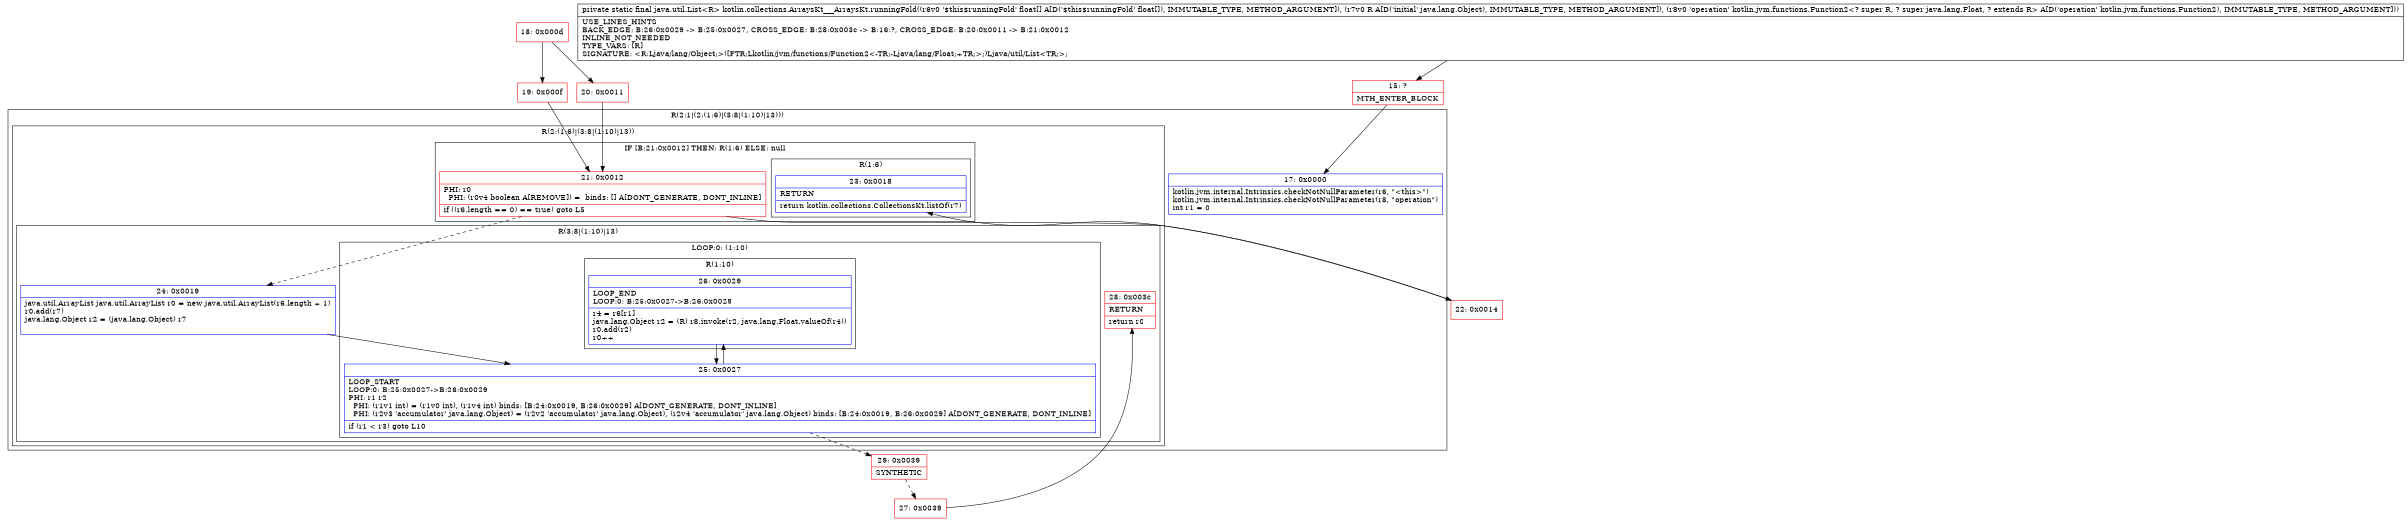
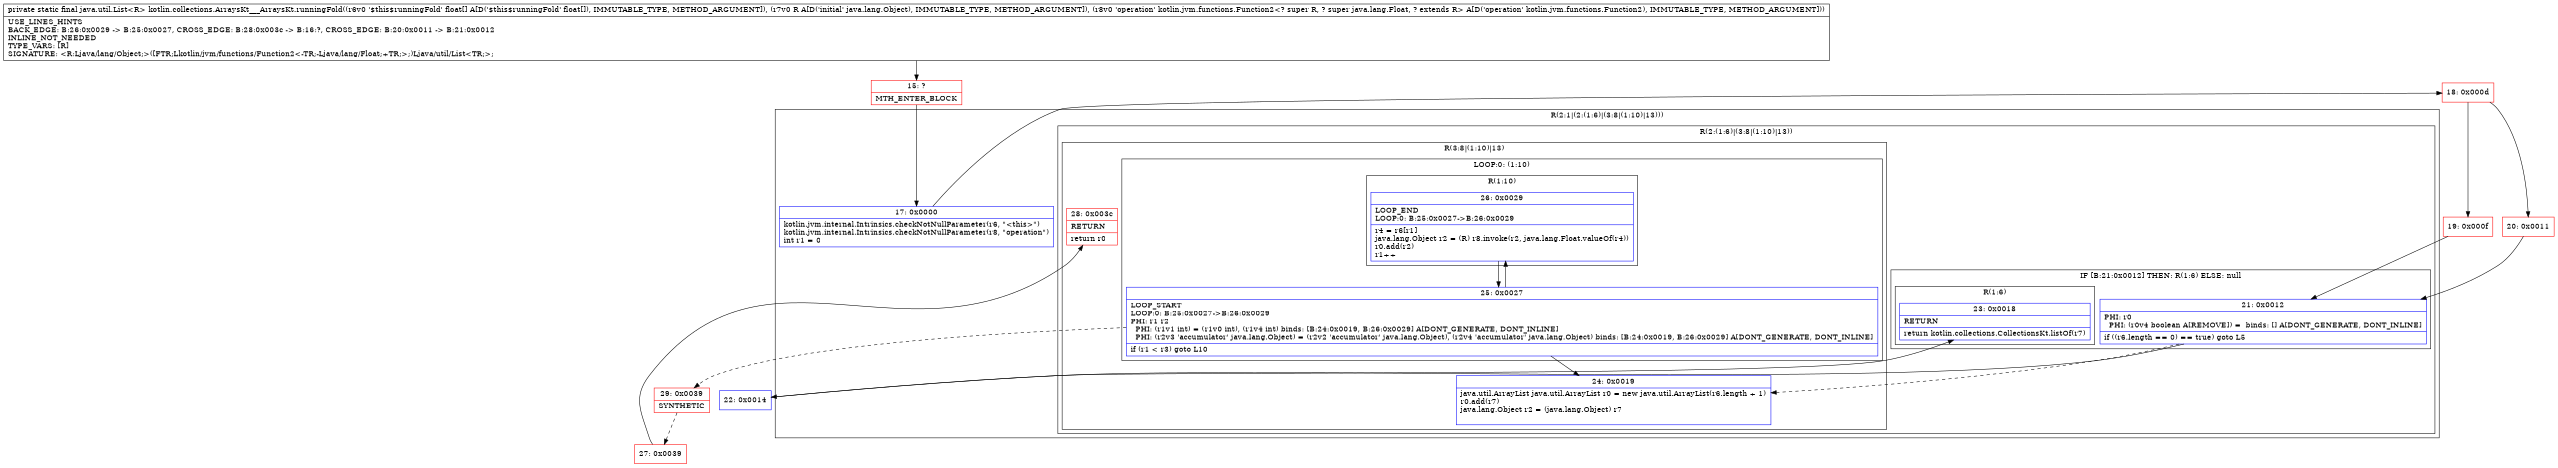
none -> (1668, 97)
(603, 194) -> (2263, 322)
(1477, 310) -> (745, 400)
(604, 338) -> (1386, 255)
(416, 349) -> (1563, 364)
